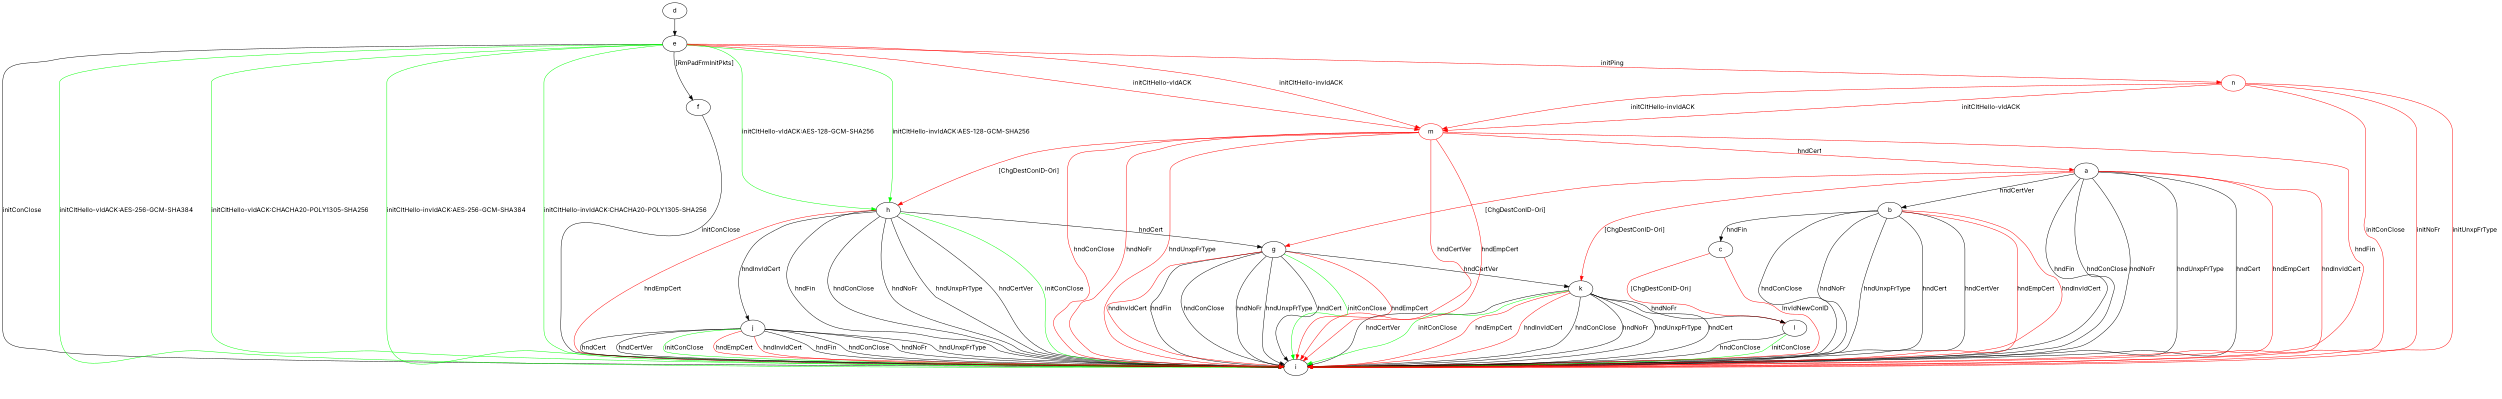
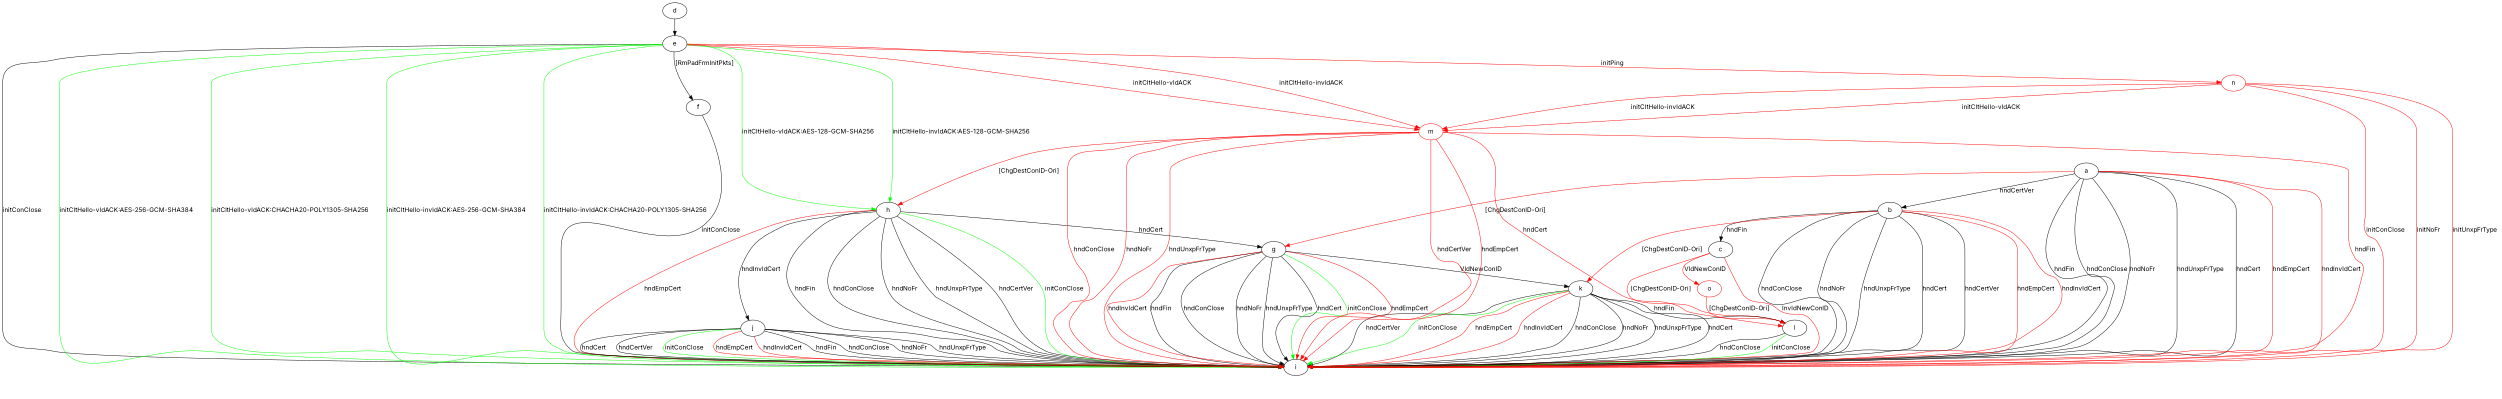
(1756, 151) -> (1578, 269)
(1810, 191) -> (1720, 225)
(1482, 269) -> (1482, 269)
none -> (1709, 289)
(1665, 309) -> (1665, 309)
